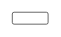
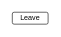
none -> (30, 18)
